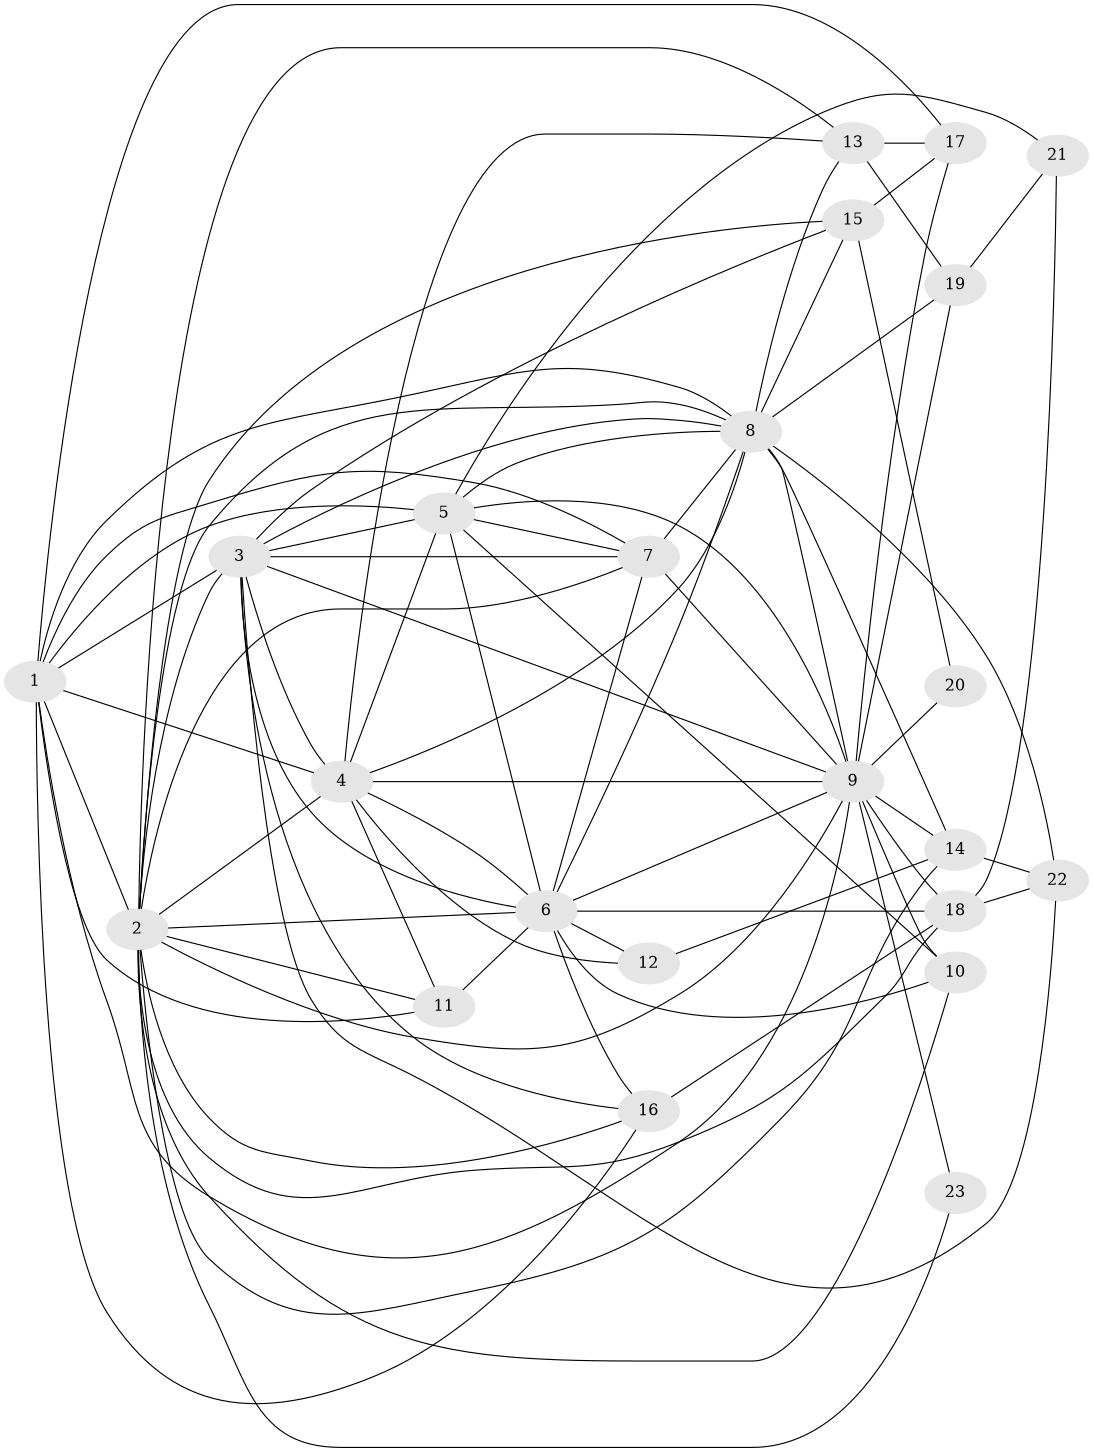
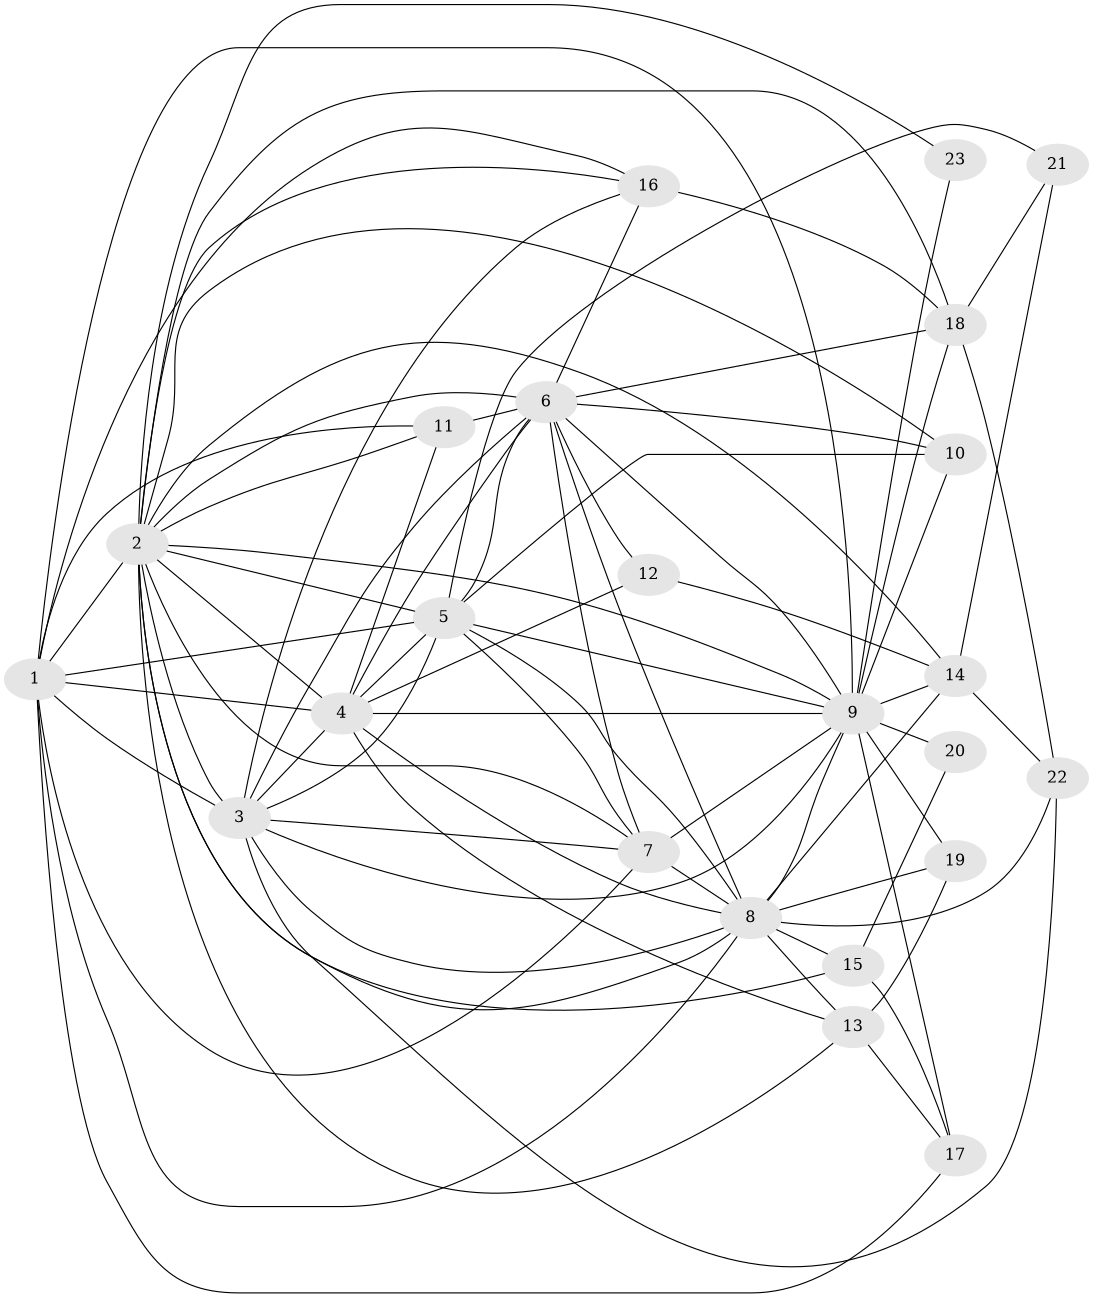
(1007, 221) -> (1007, 420)
(528, 362) -> none
none -> (291, 581)
